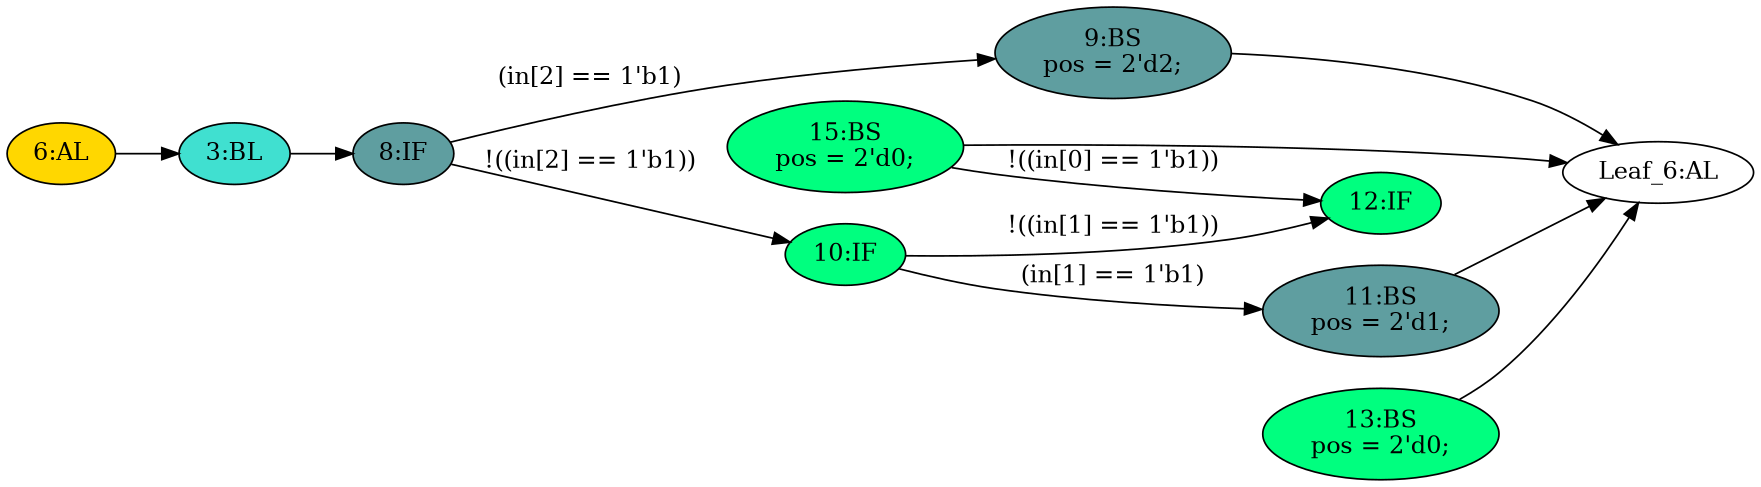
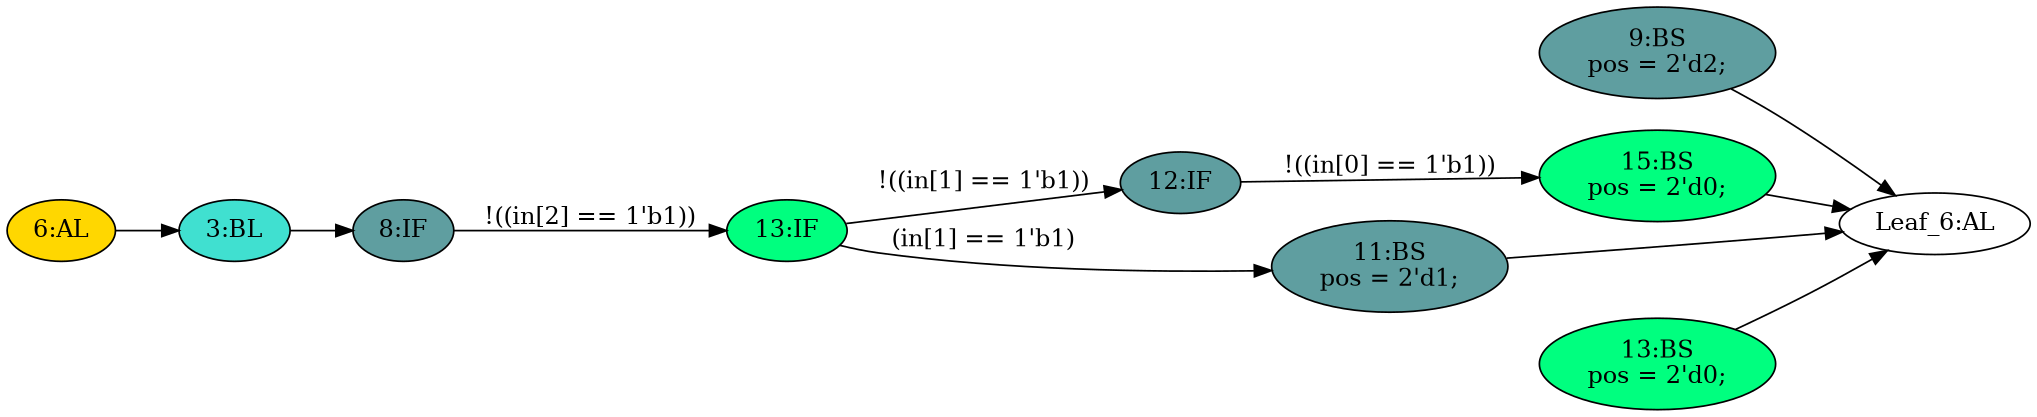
(712, 88) -> none
(1127, 188) -> (1381, 180)
(1381, 203) -> (1181, 183)
(845, 255) -> (787, 231)
